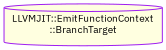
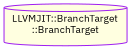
(83, 25) -> (66, 25)
